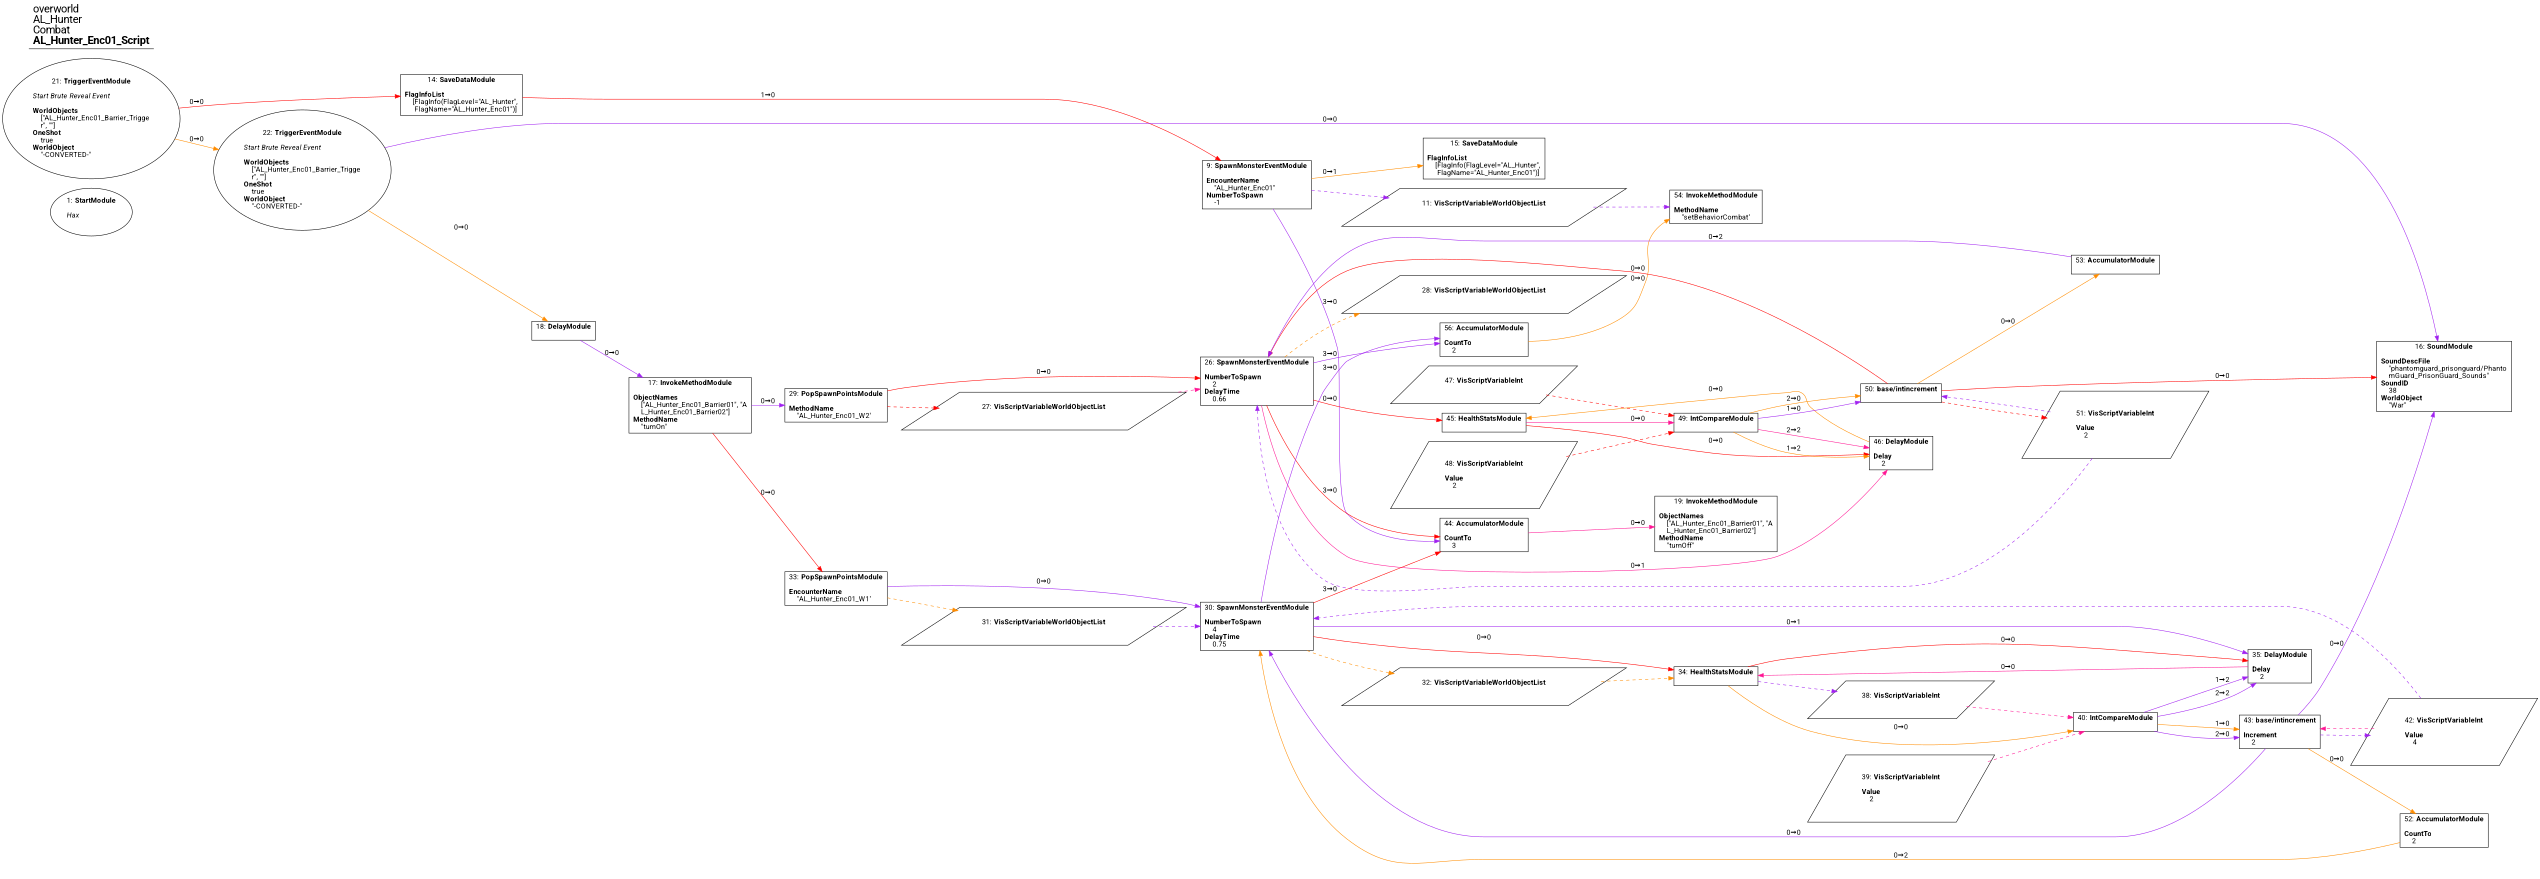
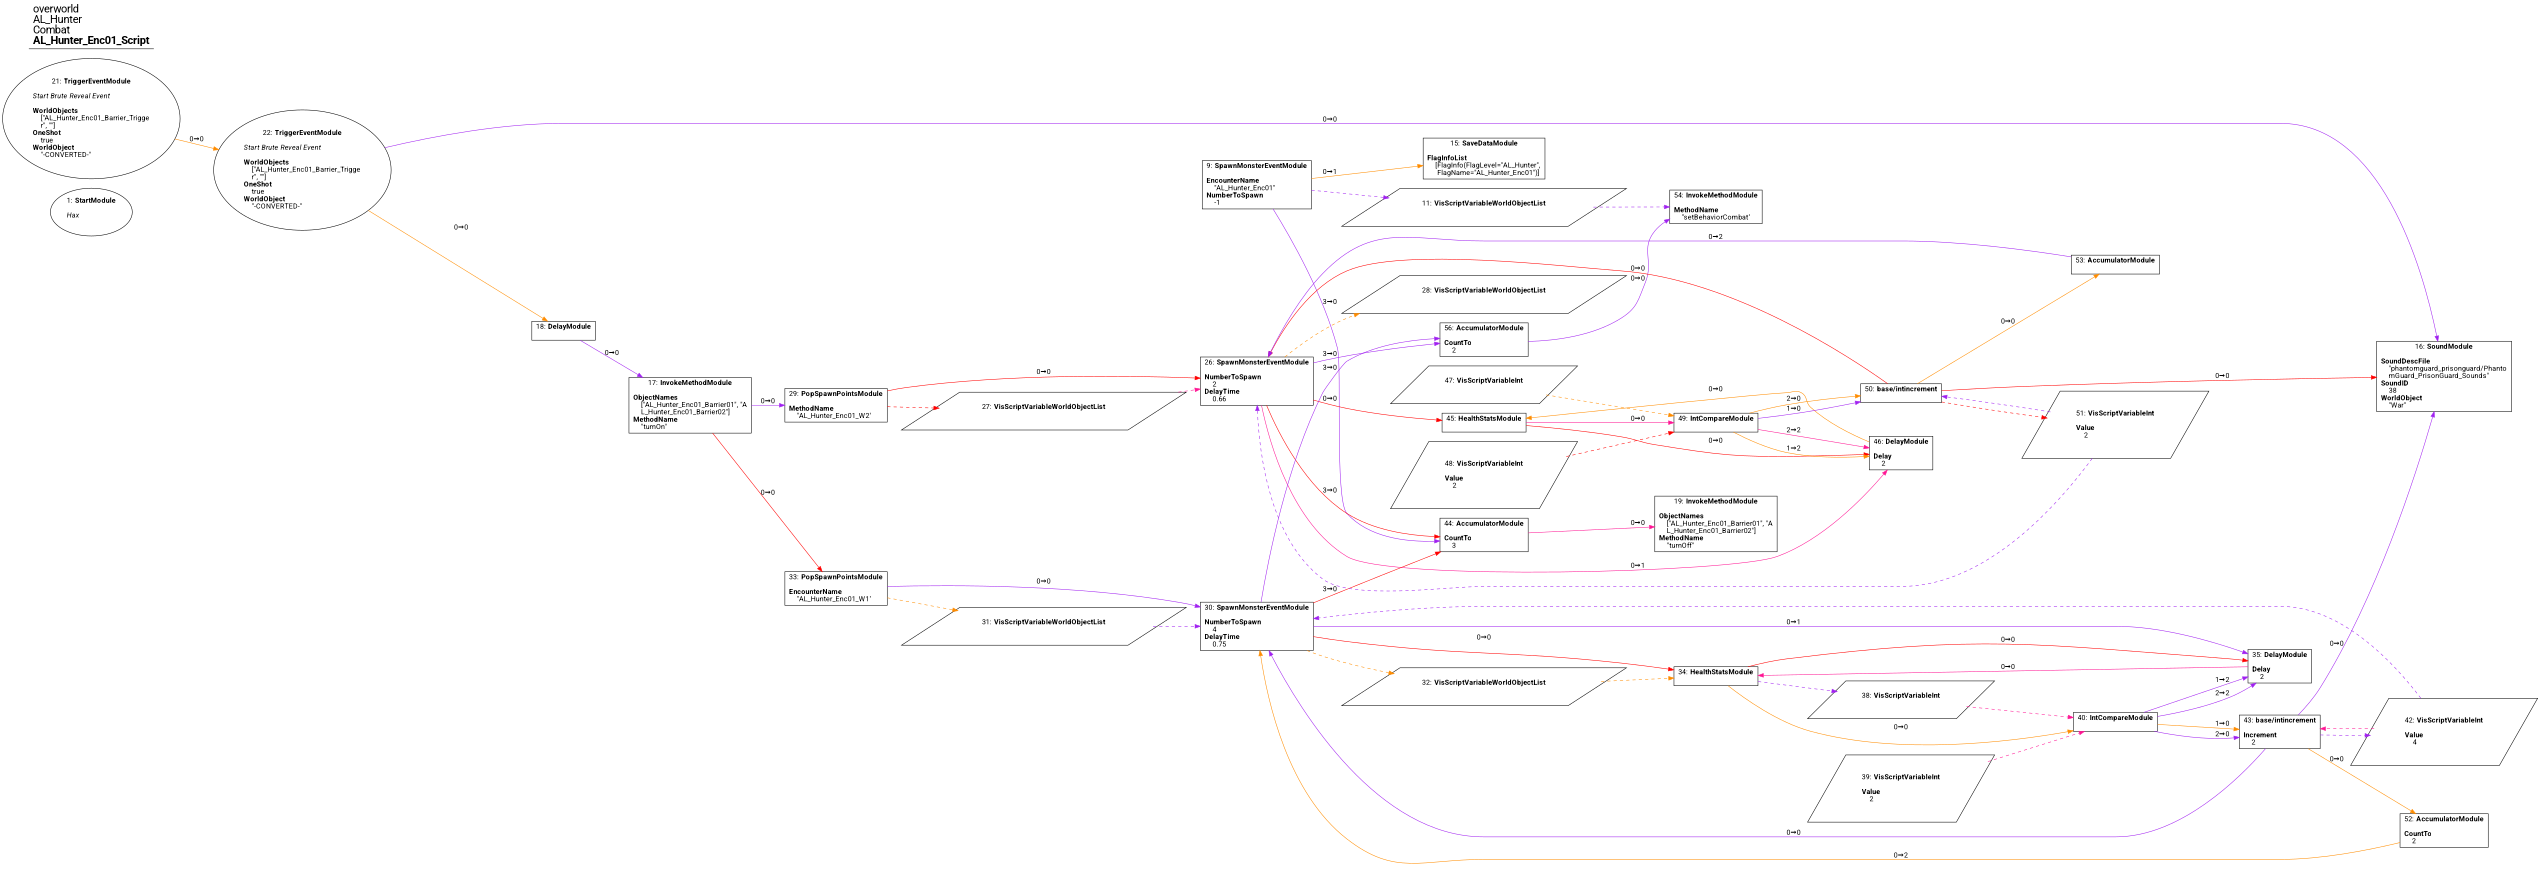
(461, 95) -> none
(1627, 314) -> (1627, 314)
(1607, 405) -> (1607, 405)
